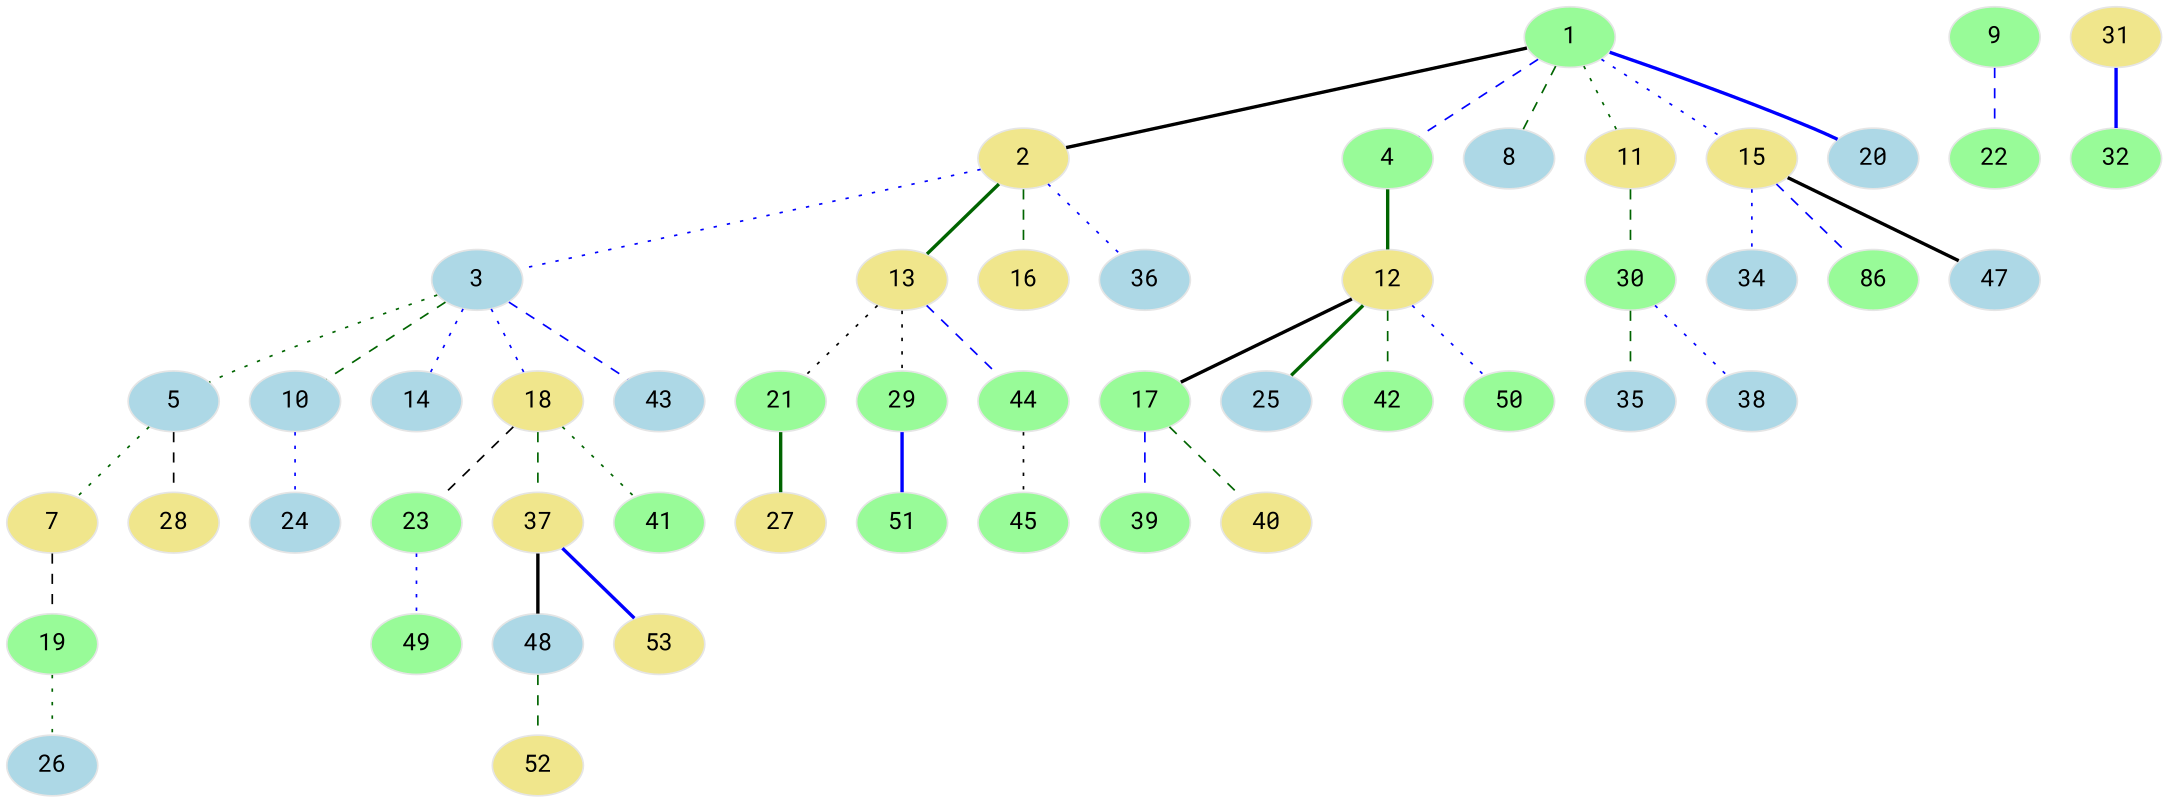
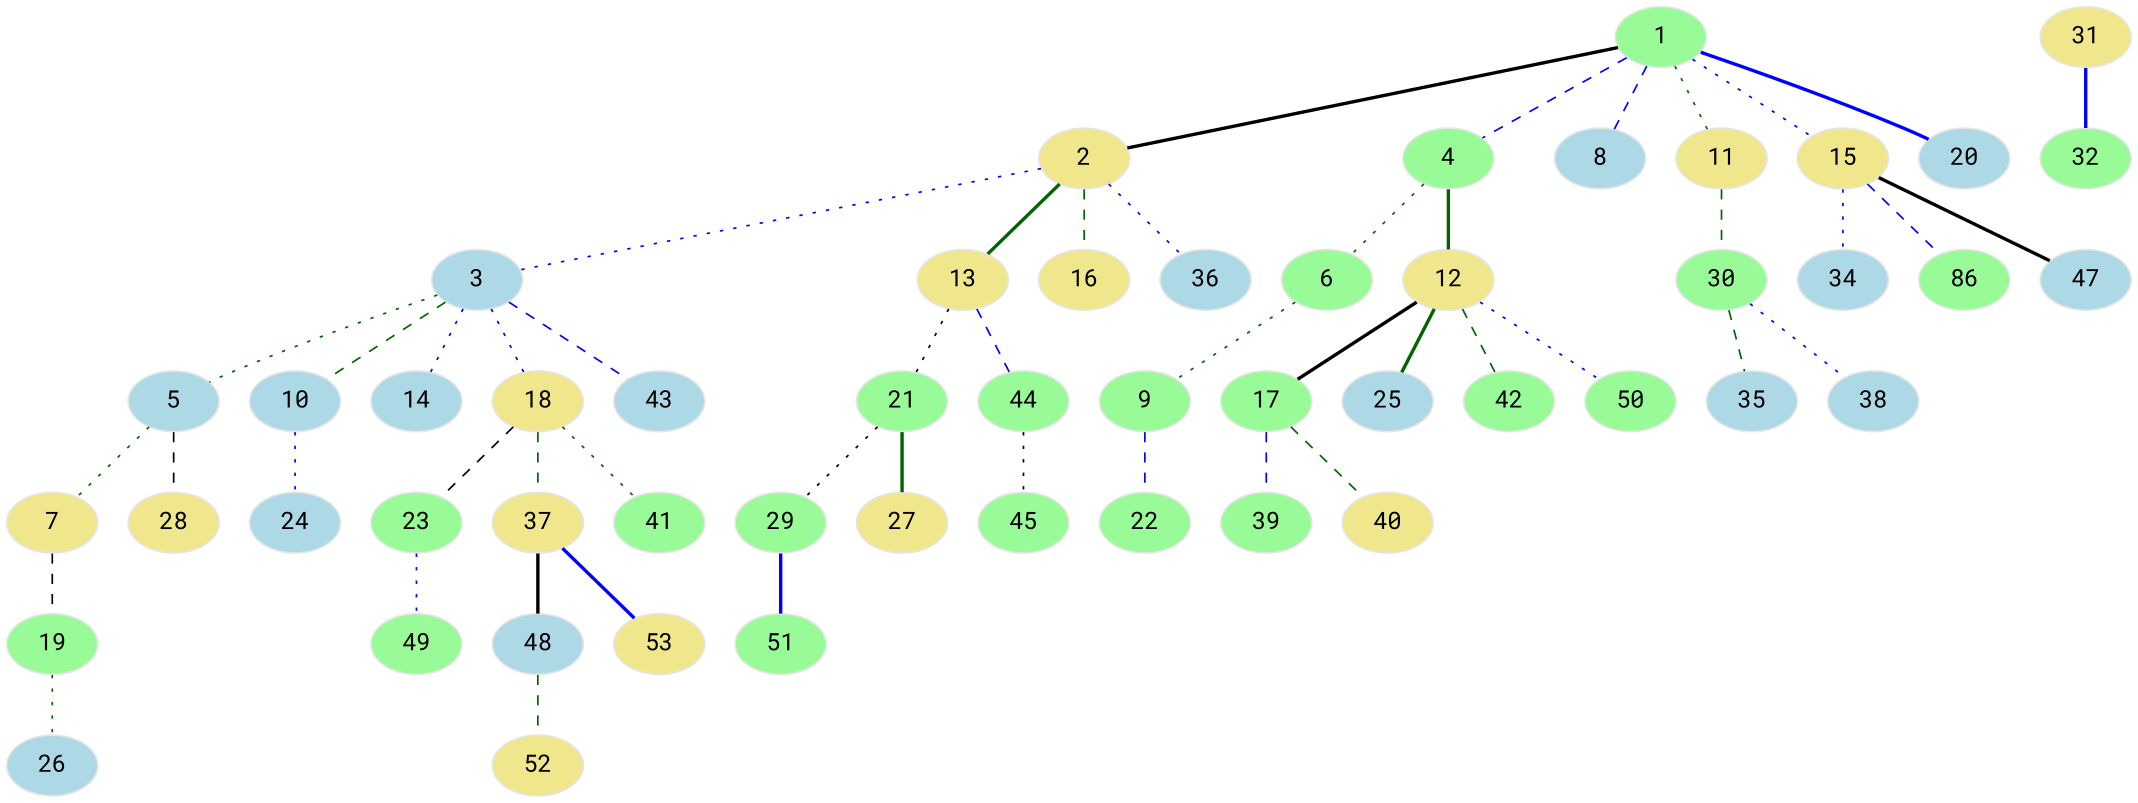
(1539, 98) -> (1630, 98)
none -> (1327, 280)
(902, 341) -> (842, 462)
